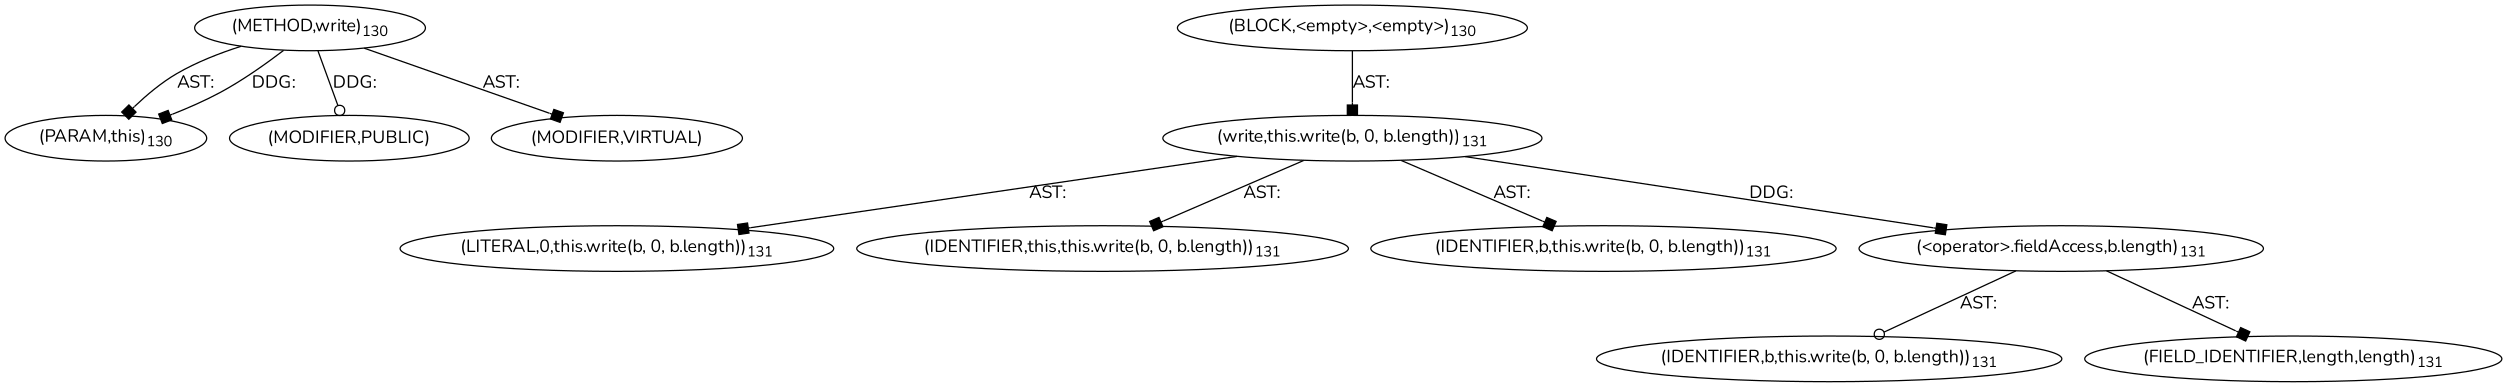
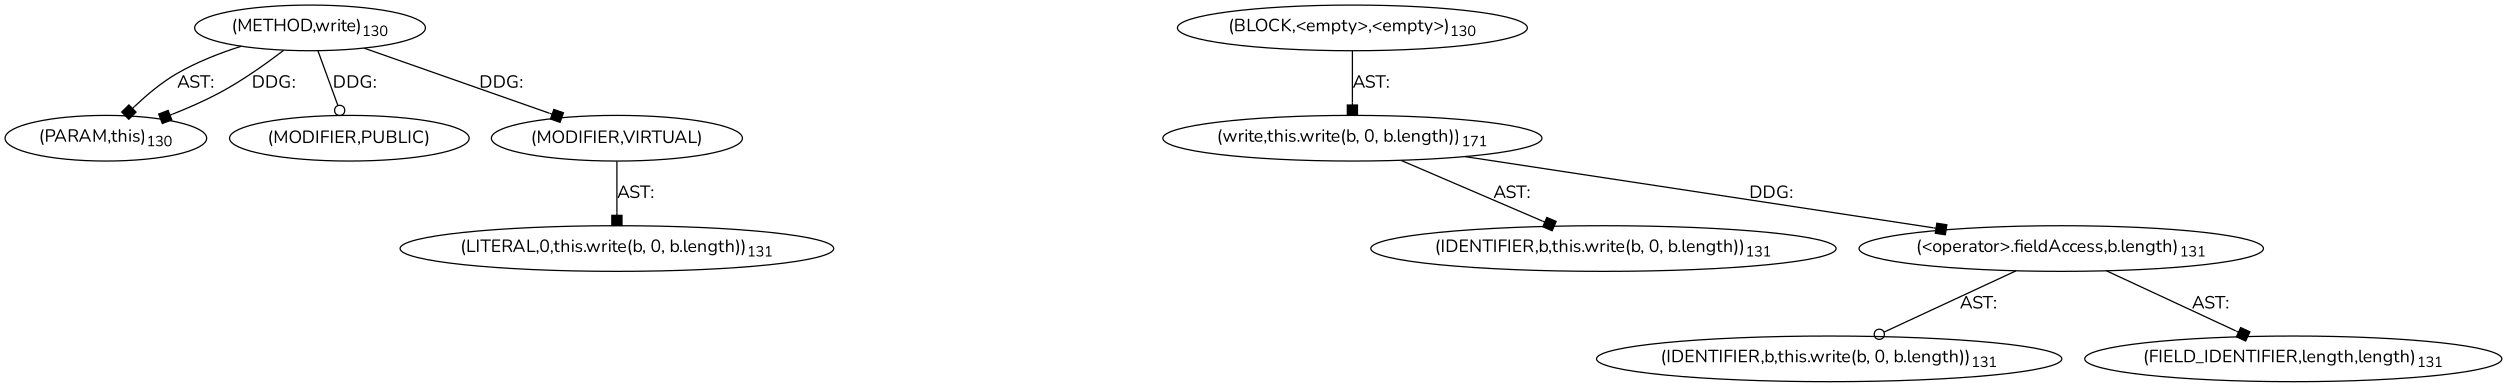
(504, 83) -> (504, 83)
(1475, 136) -> (1475, 136)
(994, 192) -> (617, 187)
(1103, 249) -> none
